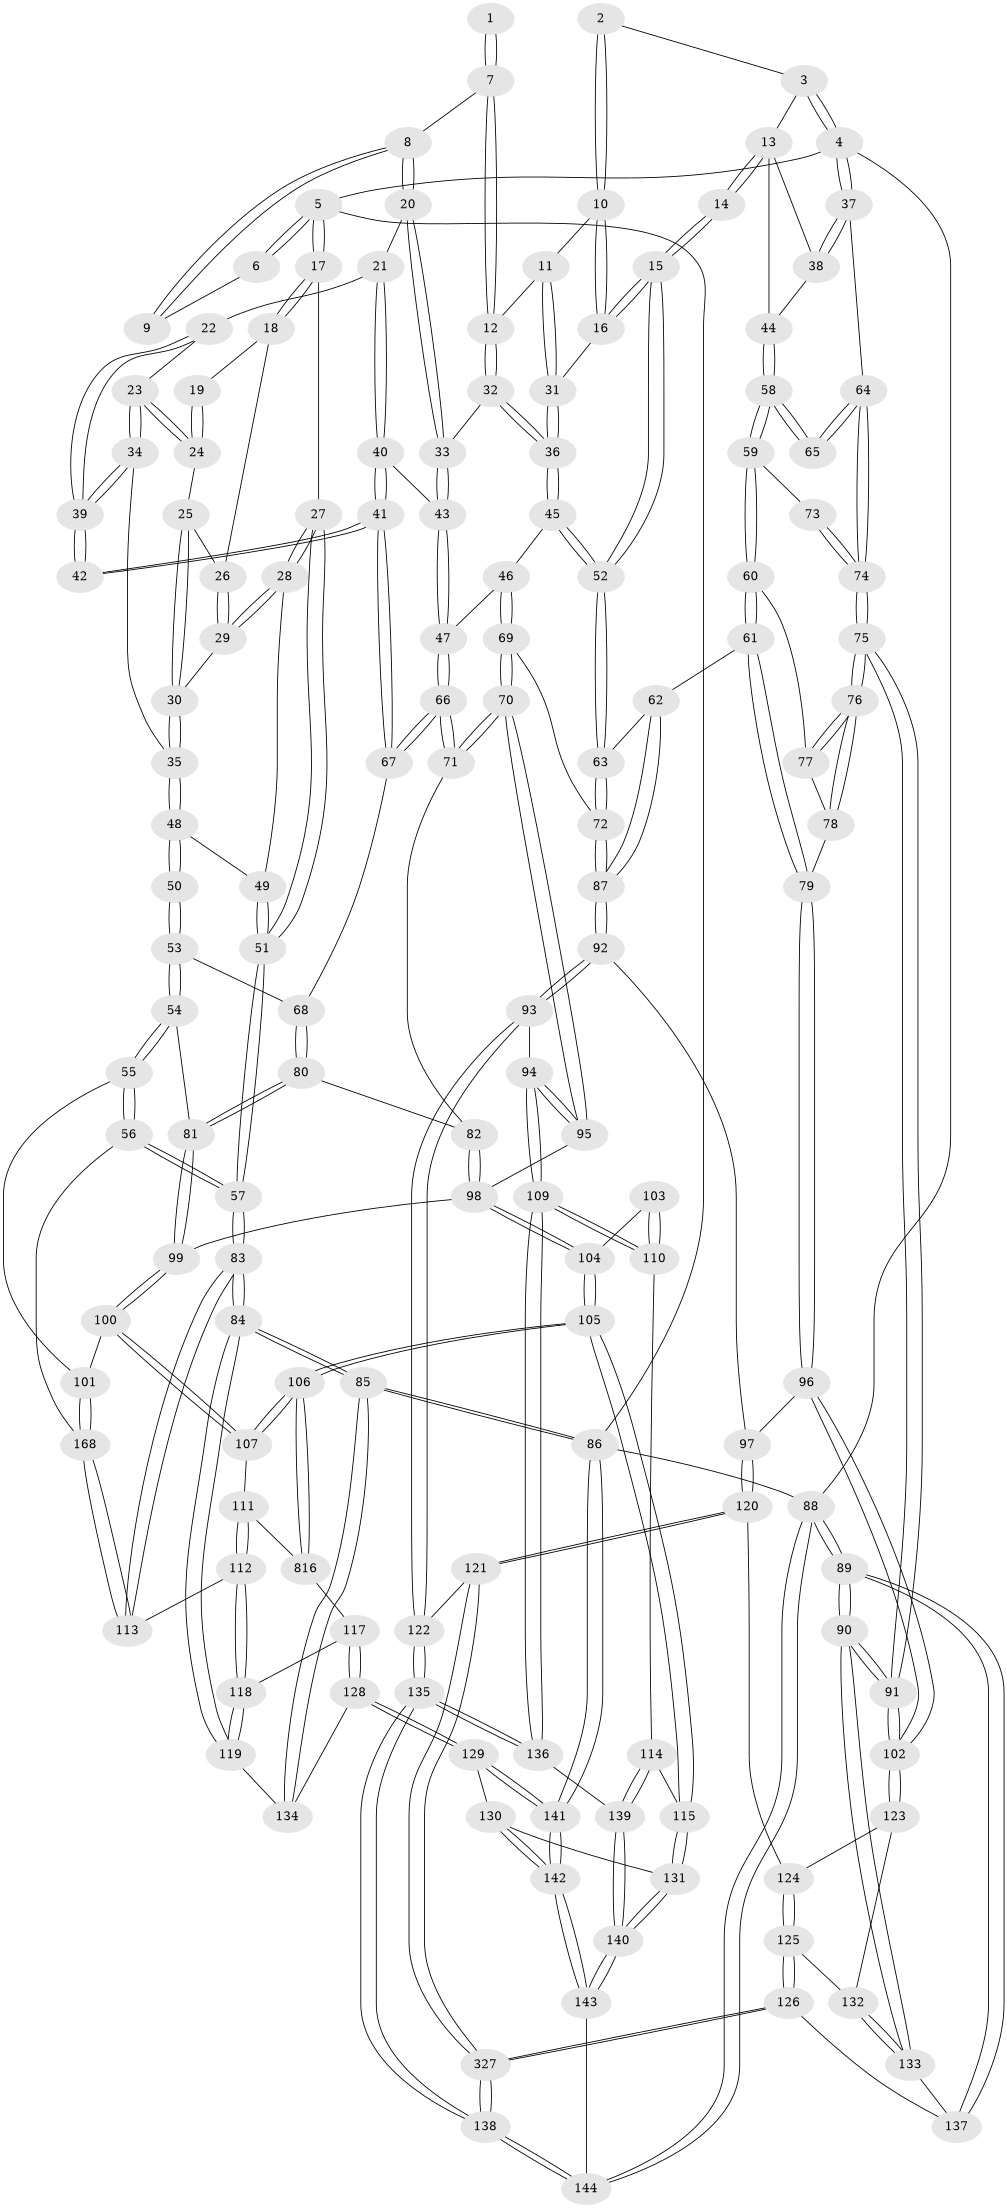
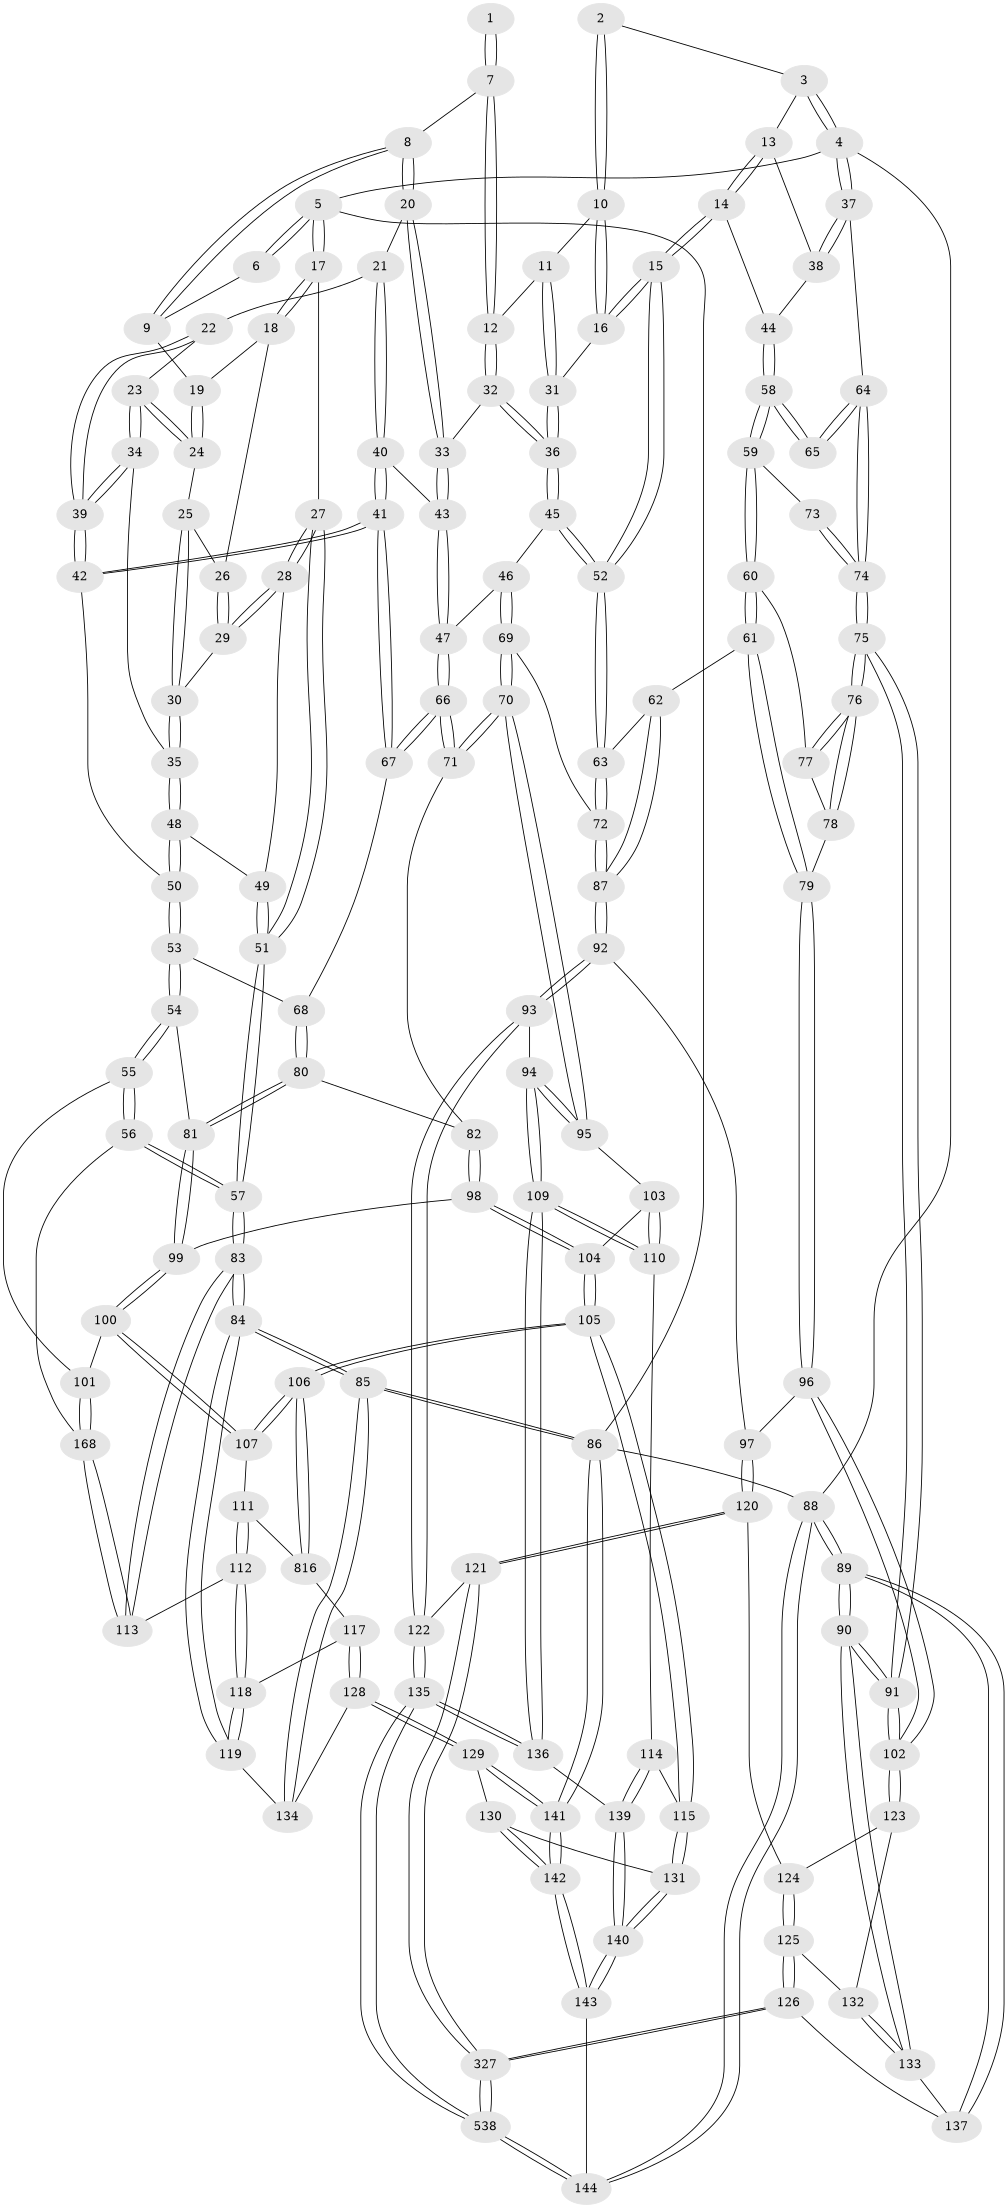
(769, 236) -> (745, 267)
none -> (169, 356)
none -> (88, 746)
(526, 1168) -> (619, 1166)
(486, 2127) -> (486, 2127)
